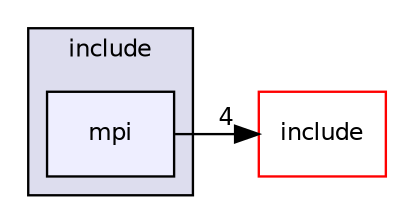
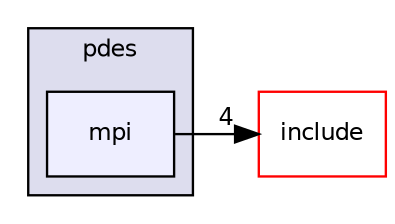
(111, 51) -> (111, 51)
